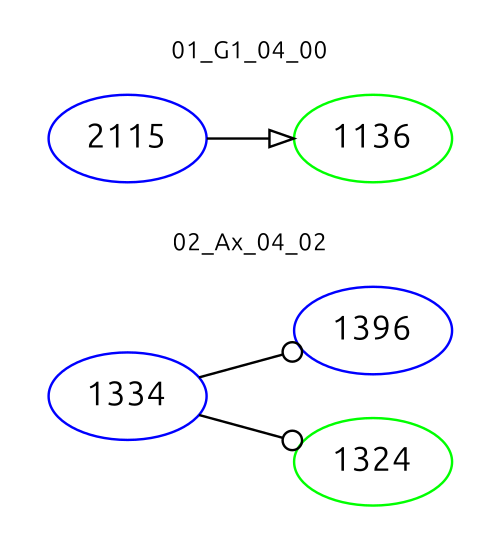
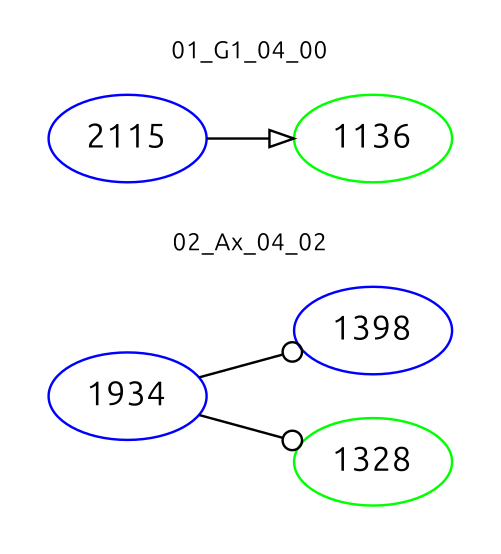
(373, 331) -> (373, 331)
(128, 396) -> (128, 396)
(373, 462) -> (373, 462)
